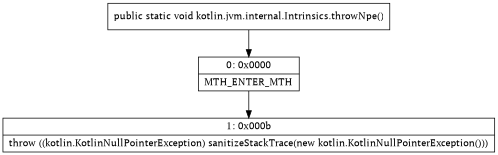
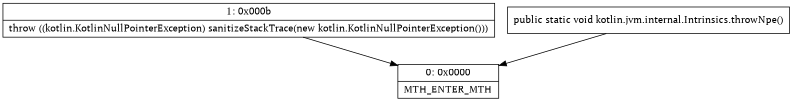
(249, 101) -> (347, 50)
